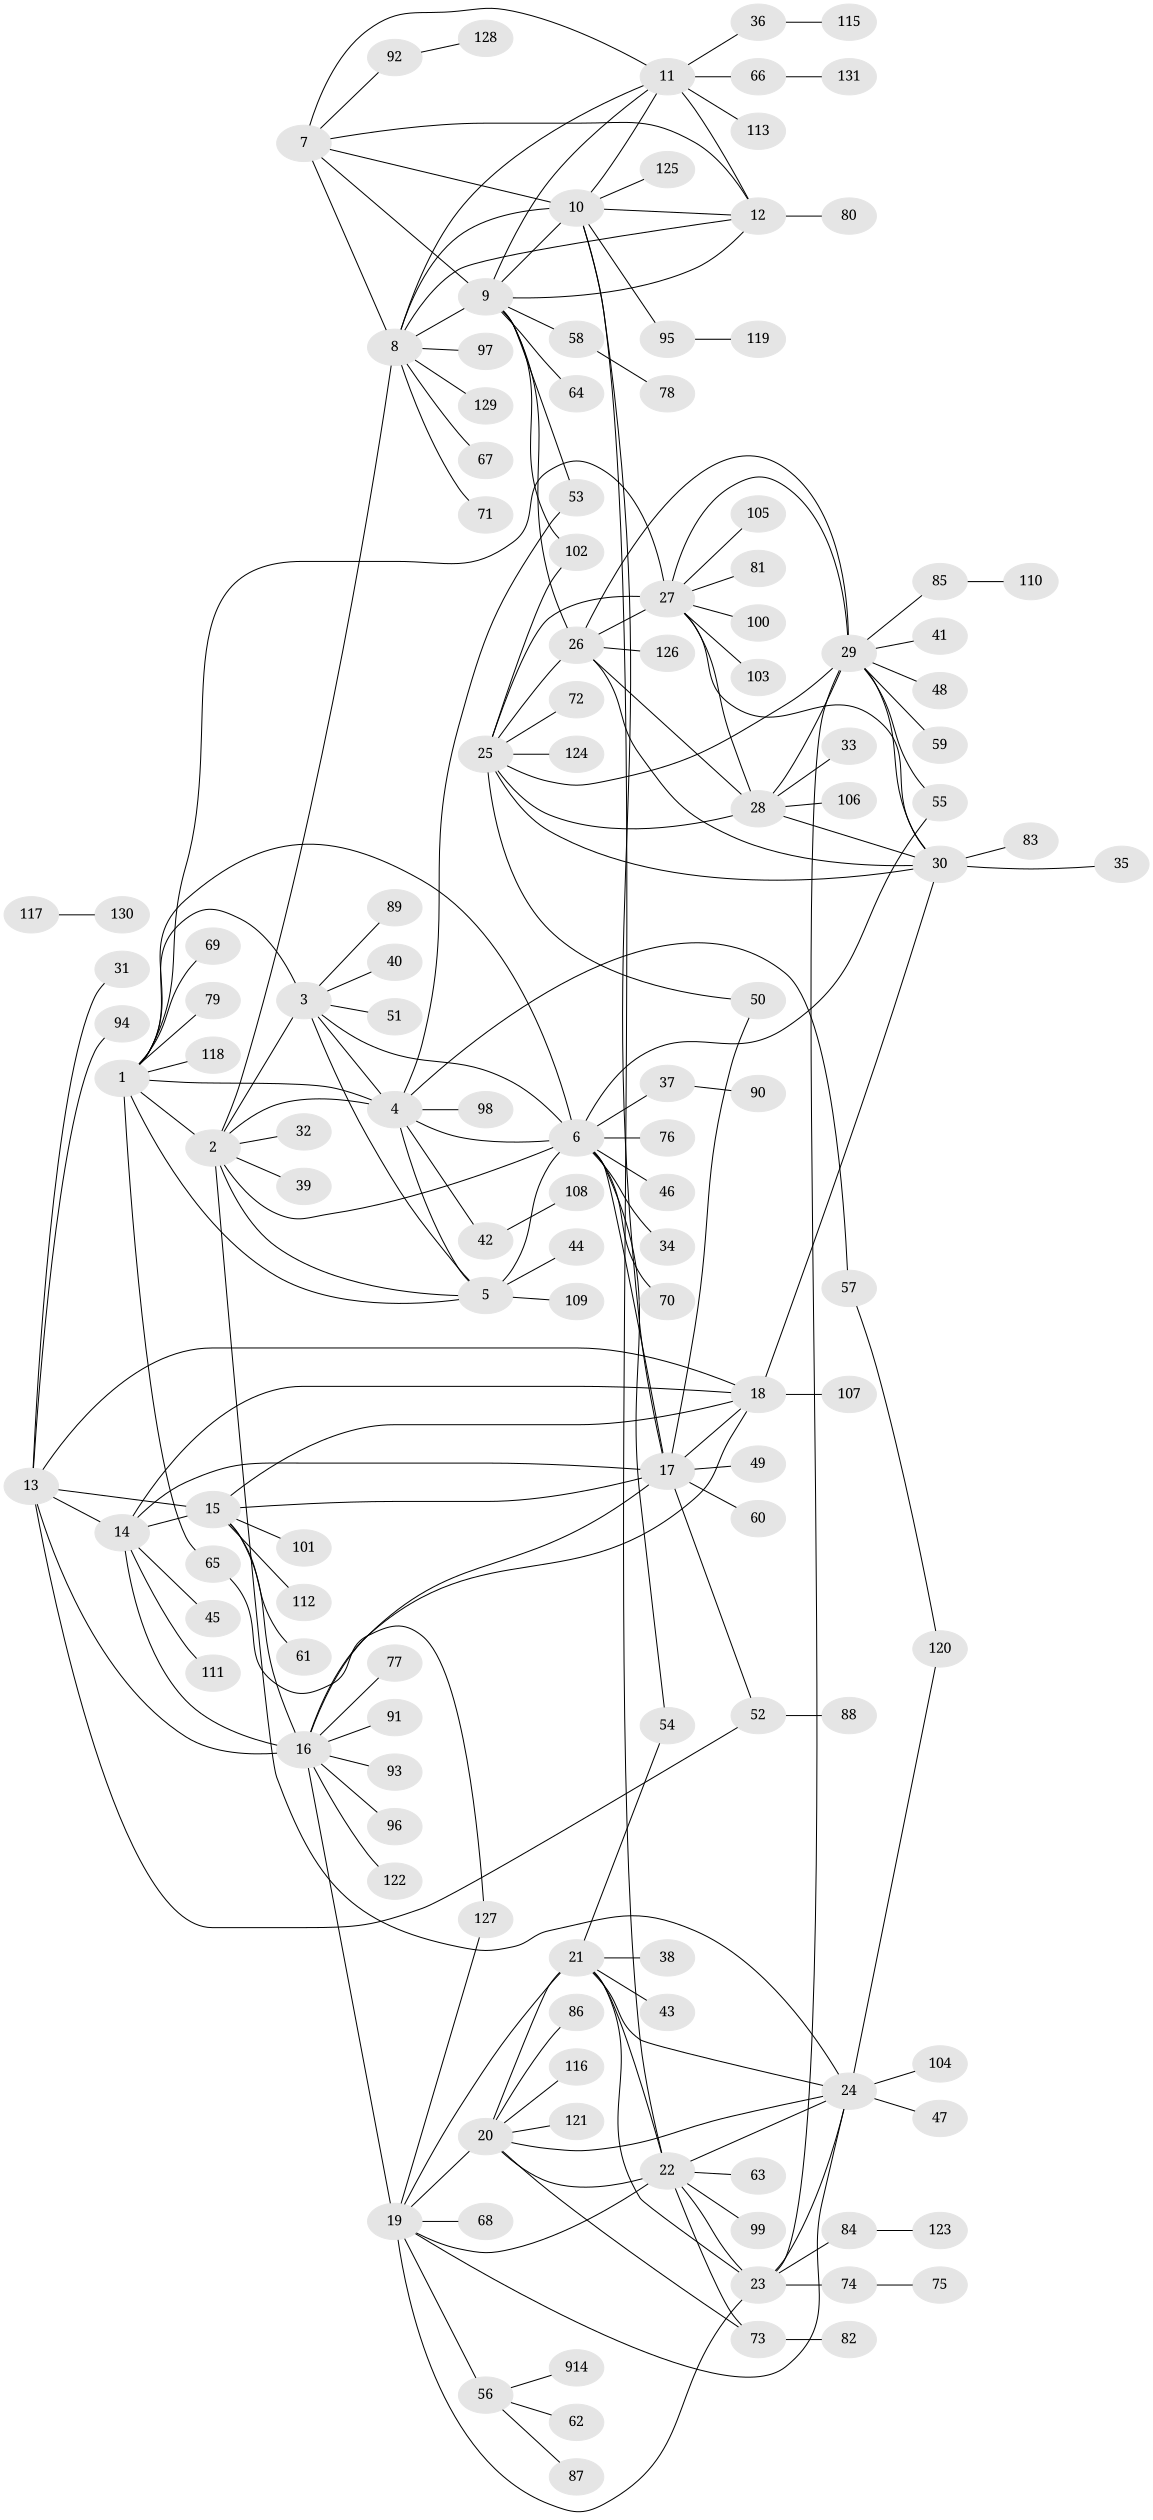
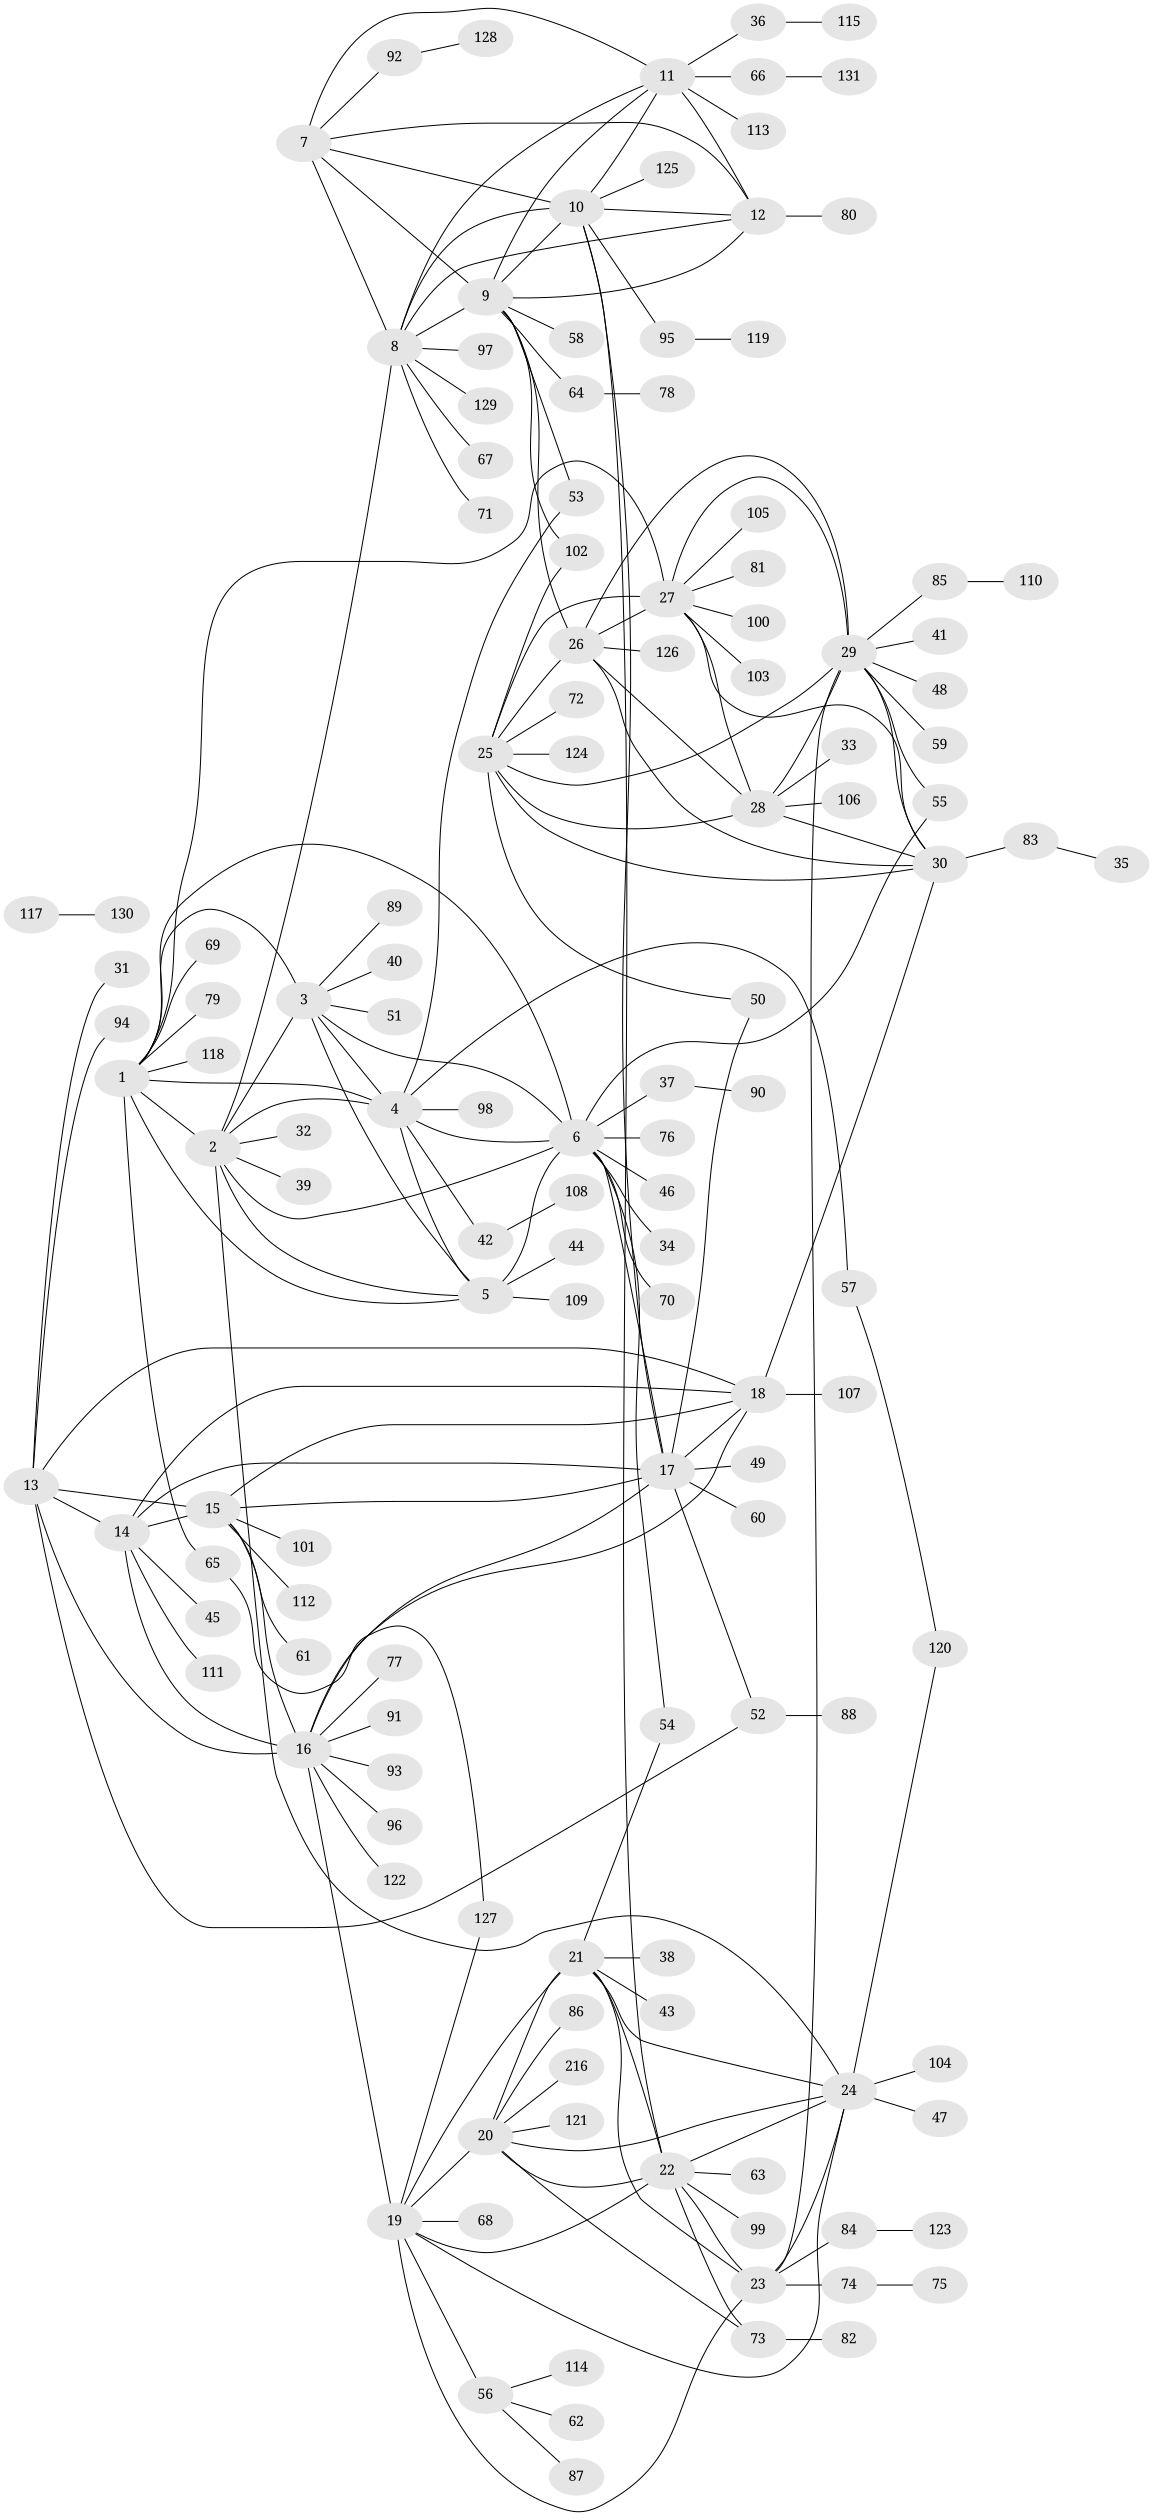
(622, 367) -> (622, 394)
(1031, 869) -> (1076, 853)
(577, 2067) -> (577, 2067)
(577, 2368) -> (577, 2368)
